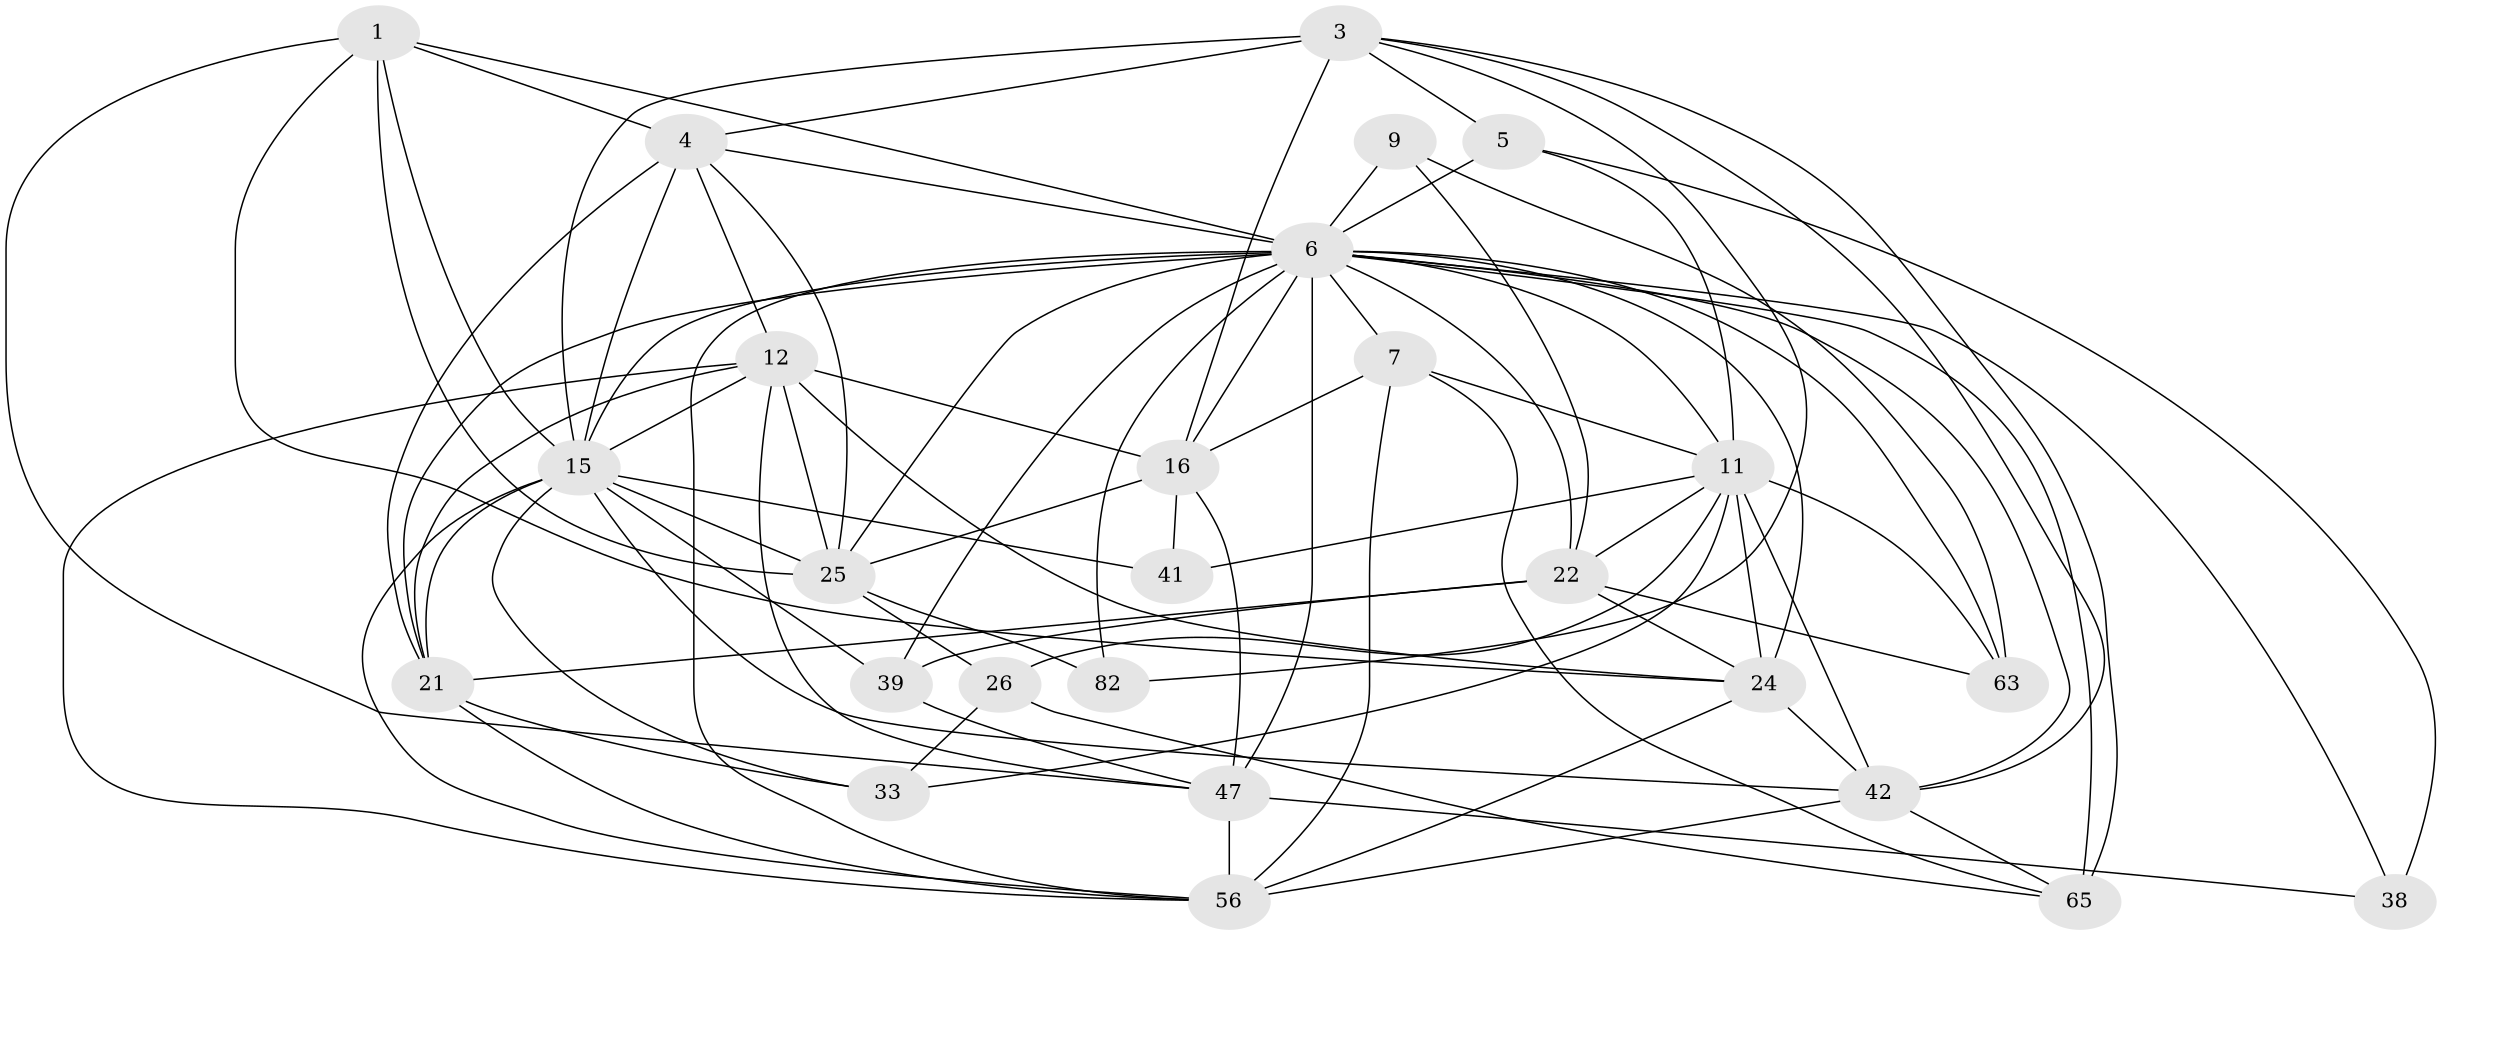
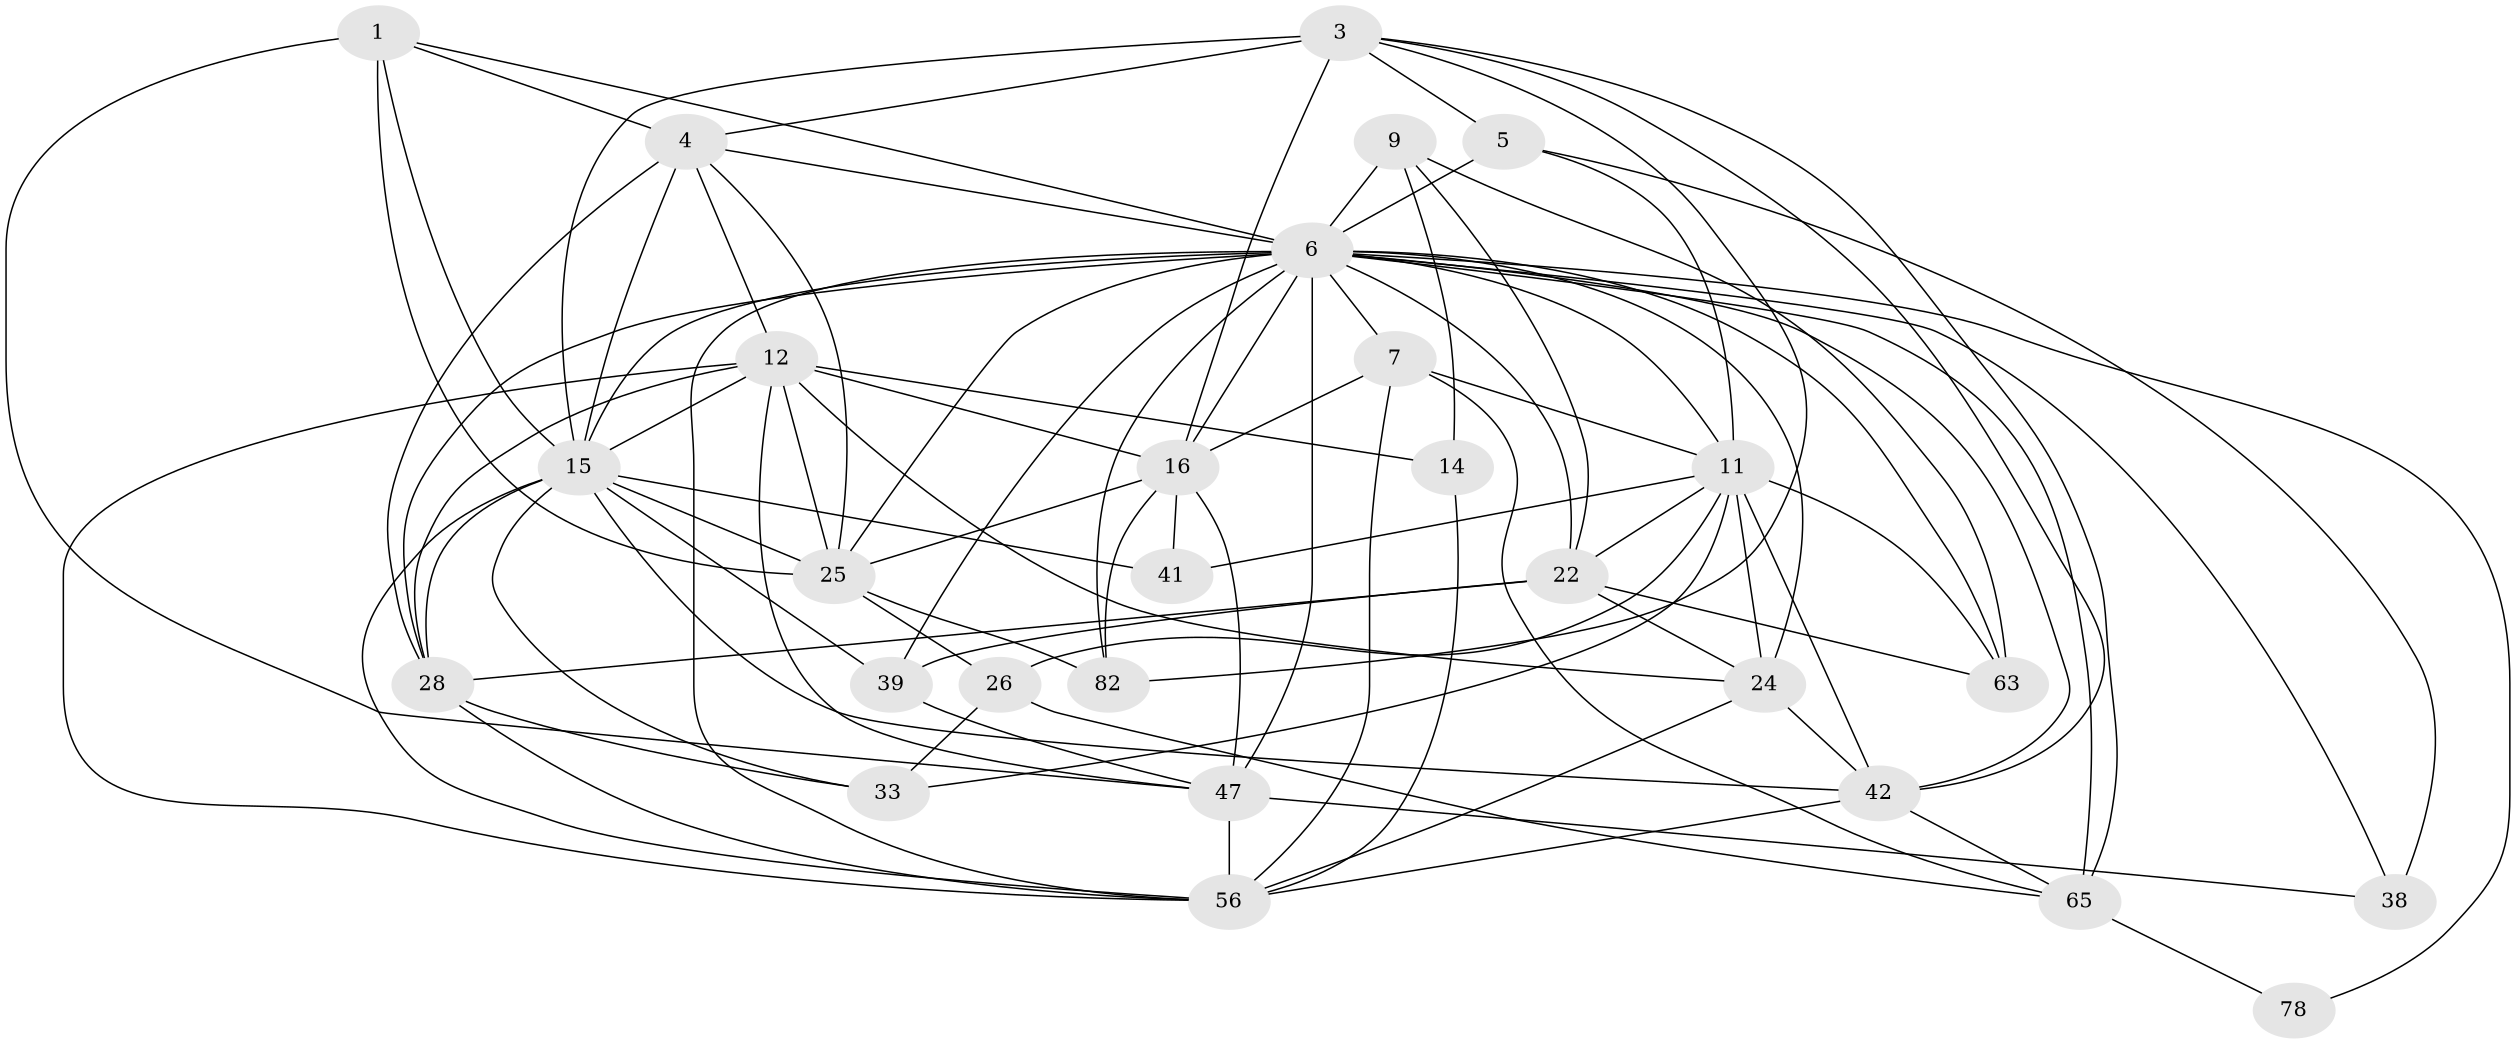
none -> (1453, 468)
none -> (1110, 577)
(722, 590) -> none
(433, 685) -> (433, 685)
none -> (2294, 1011)
